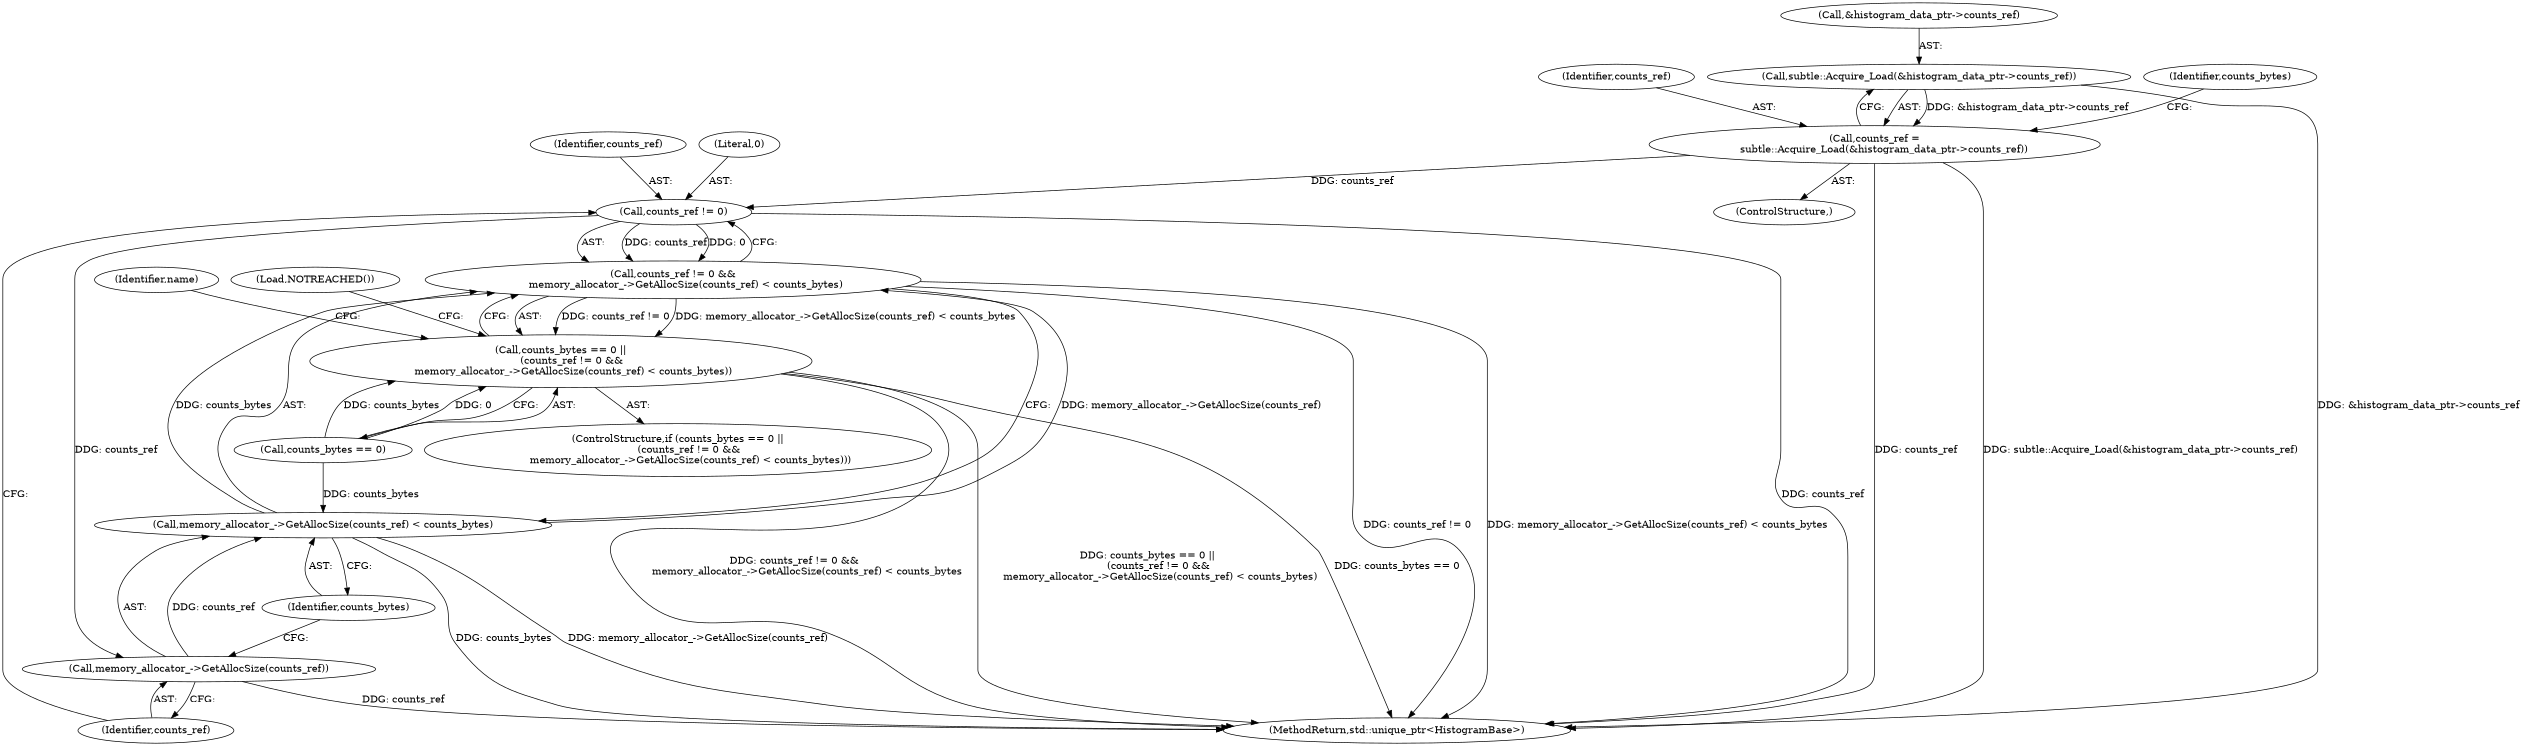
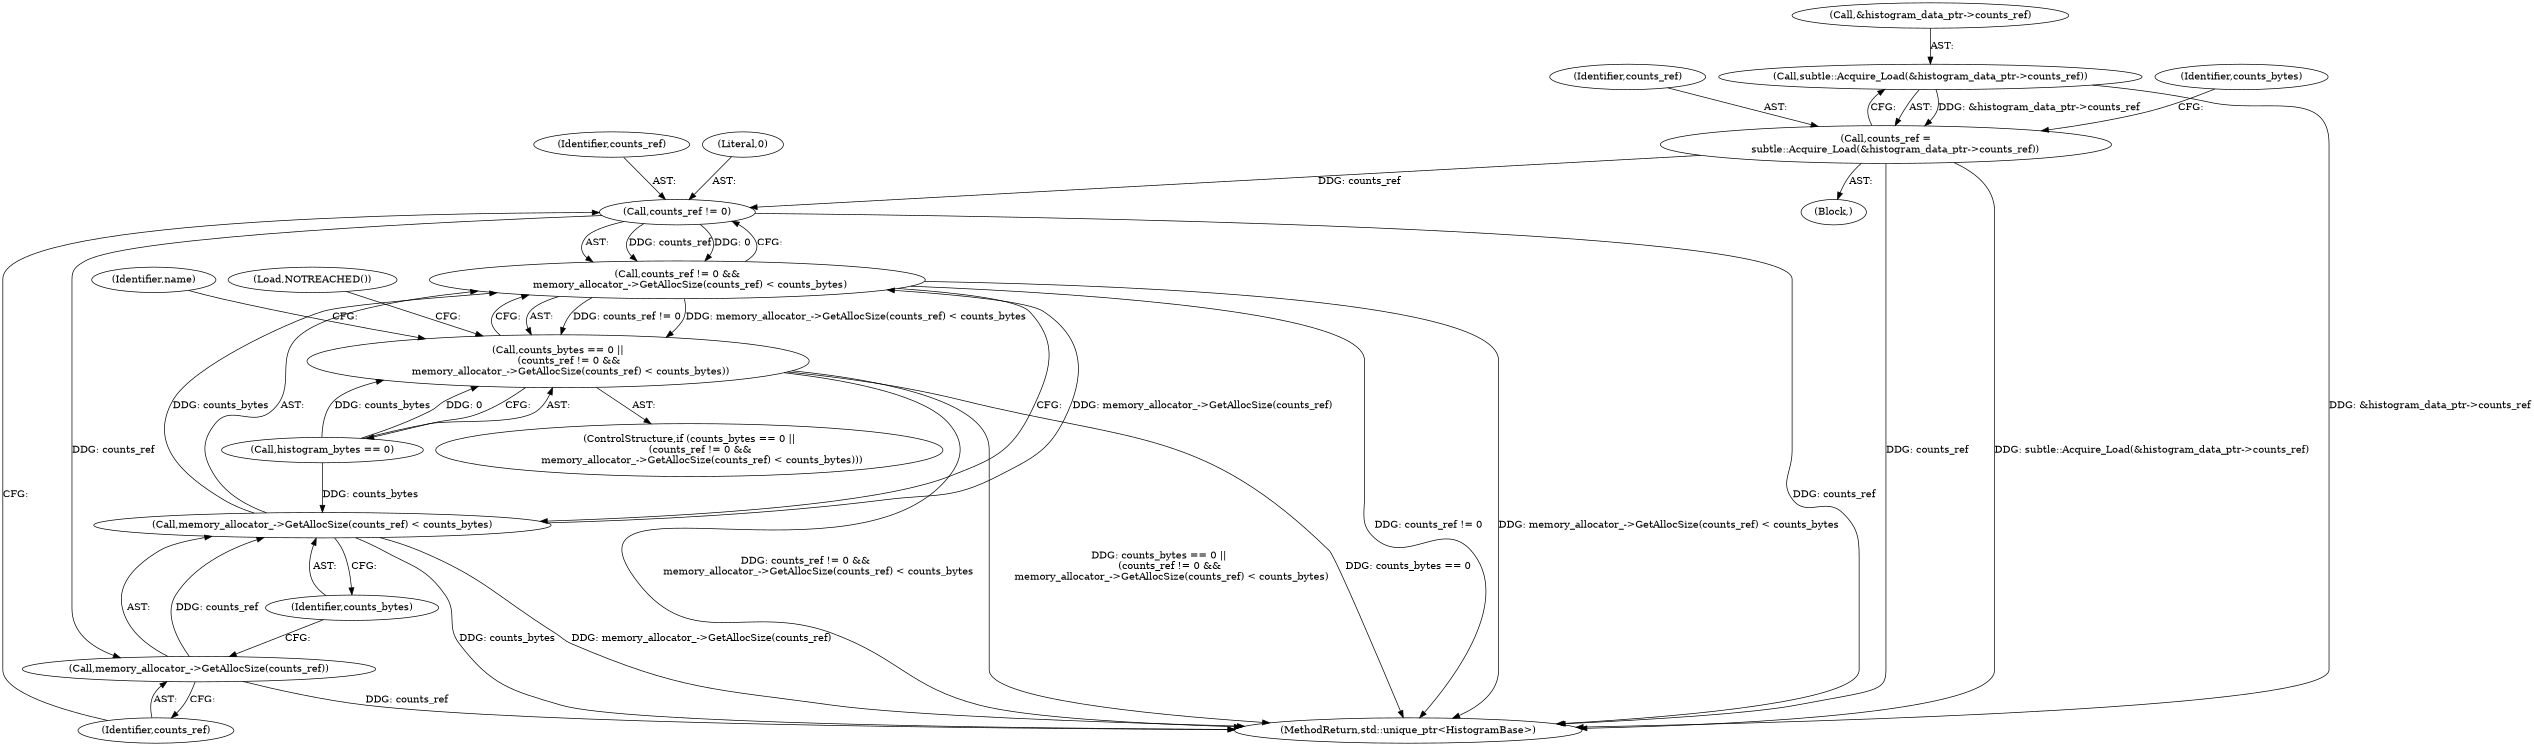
(1784, 212) -> (1834, 212)
(323, 450) -> (322, 450)
